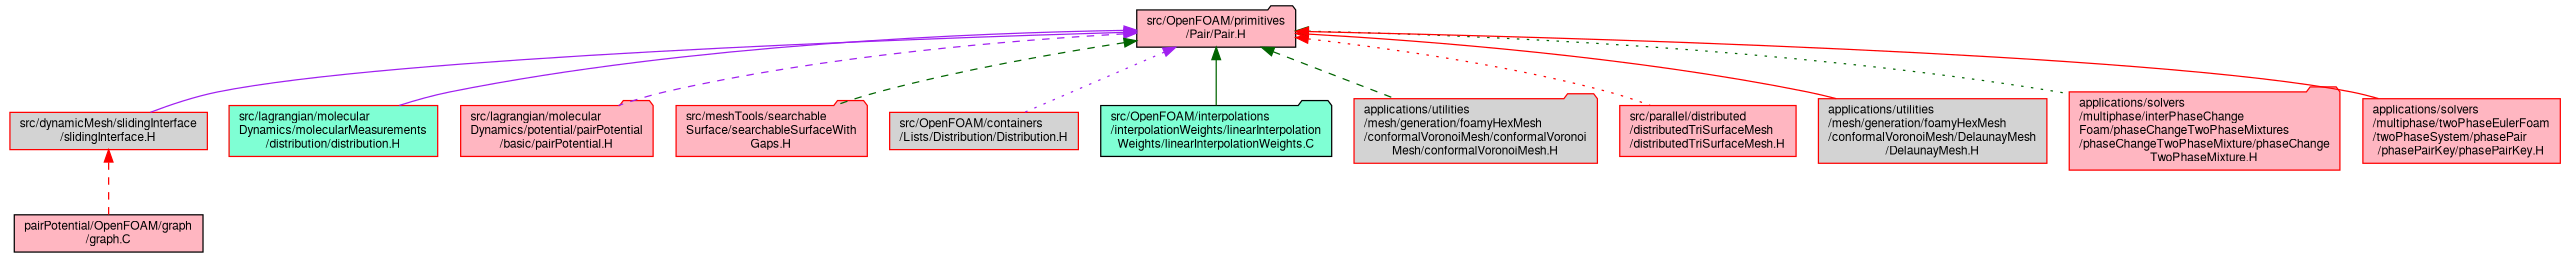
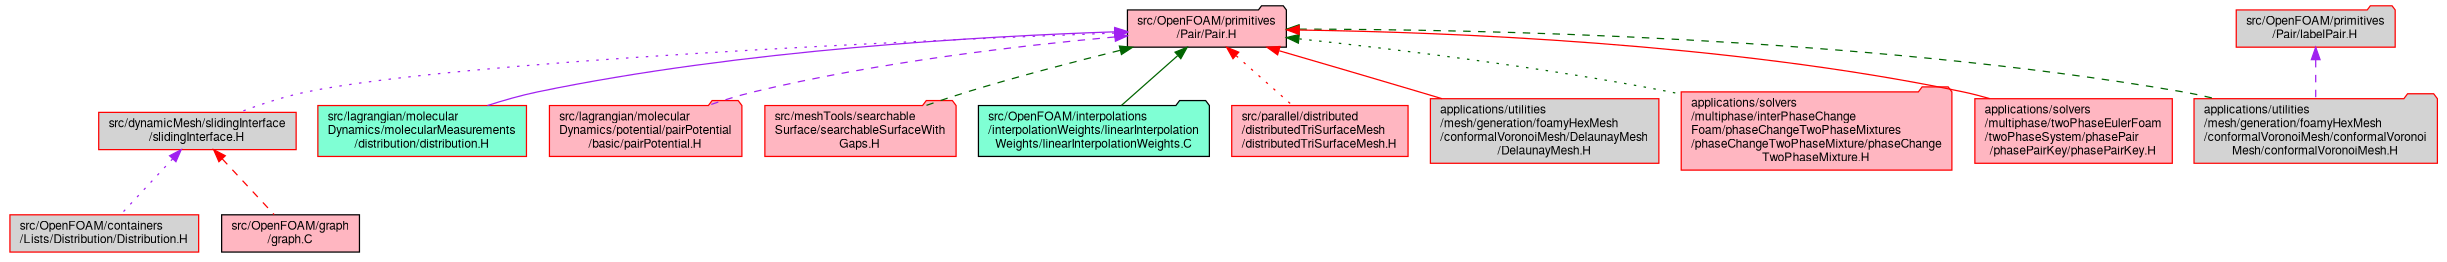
none -> (2316, 29)
(635, 53) -> (675, 55)
(1095, 82) -> (147, 187)
(109, 233) -> (291, 233)
